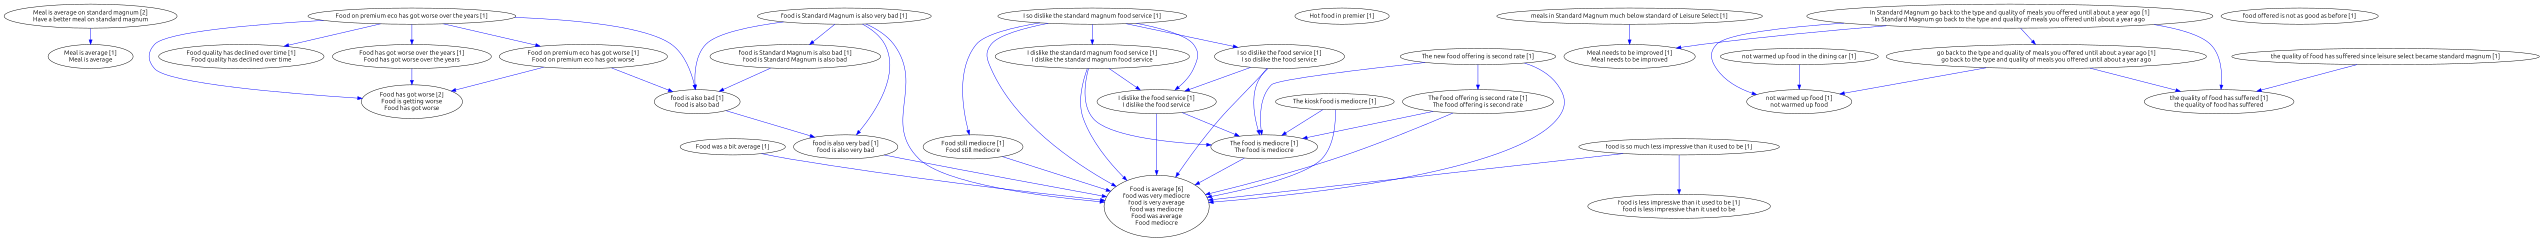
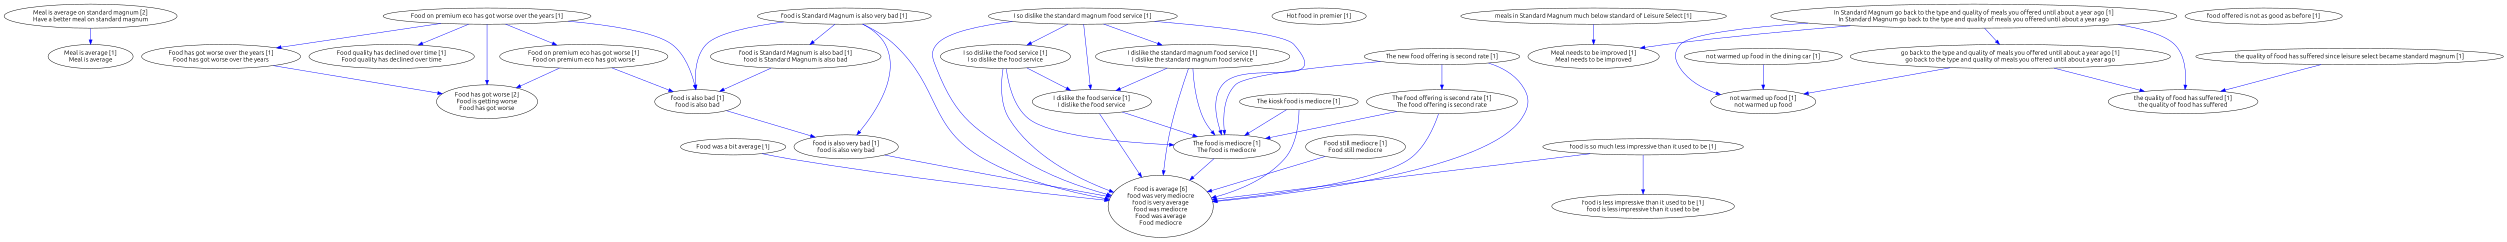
(971, 53) -> (1298, 51)
